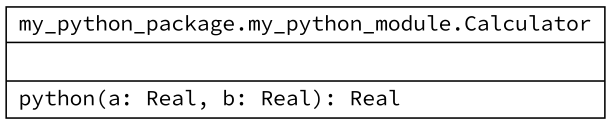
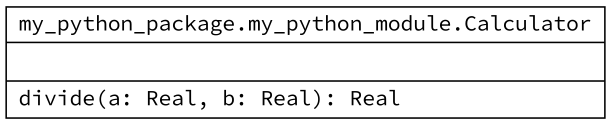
(210, 99) -> (210, 99)
